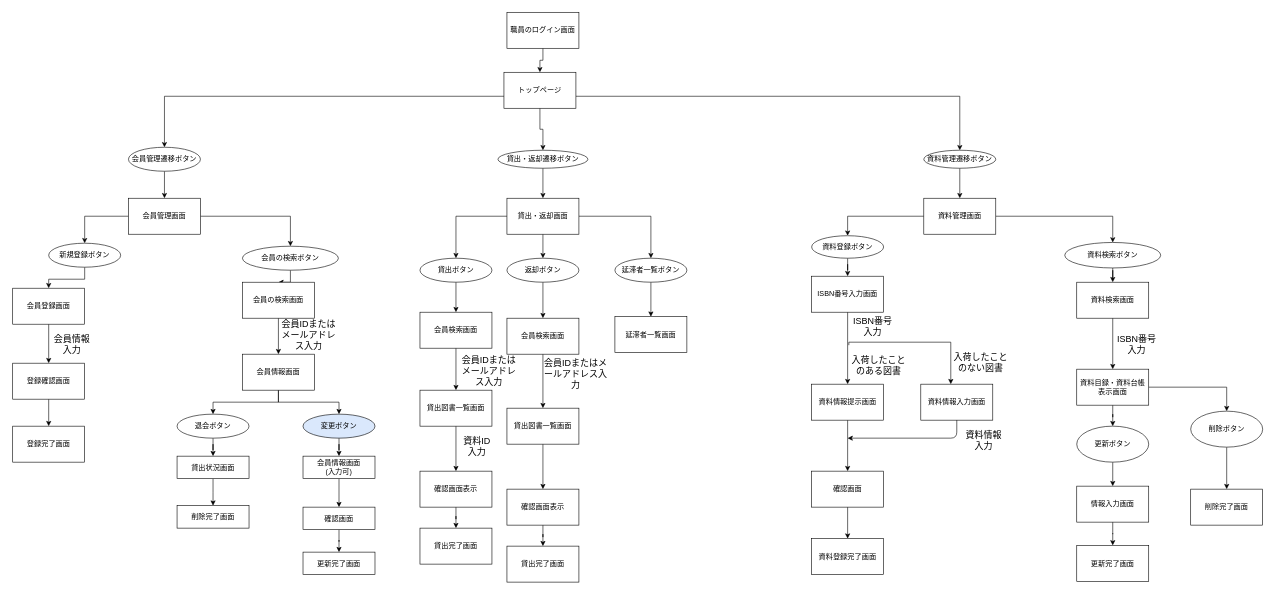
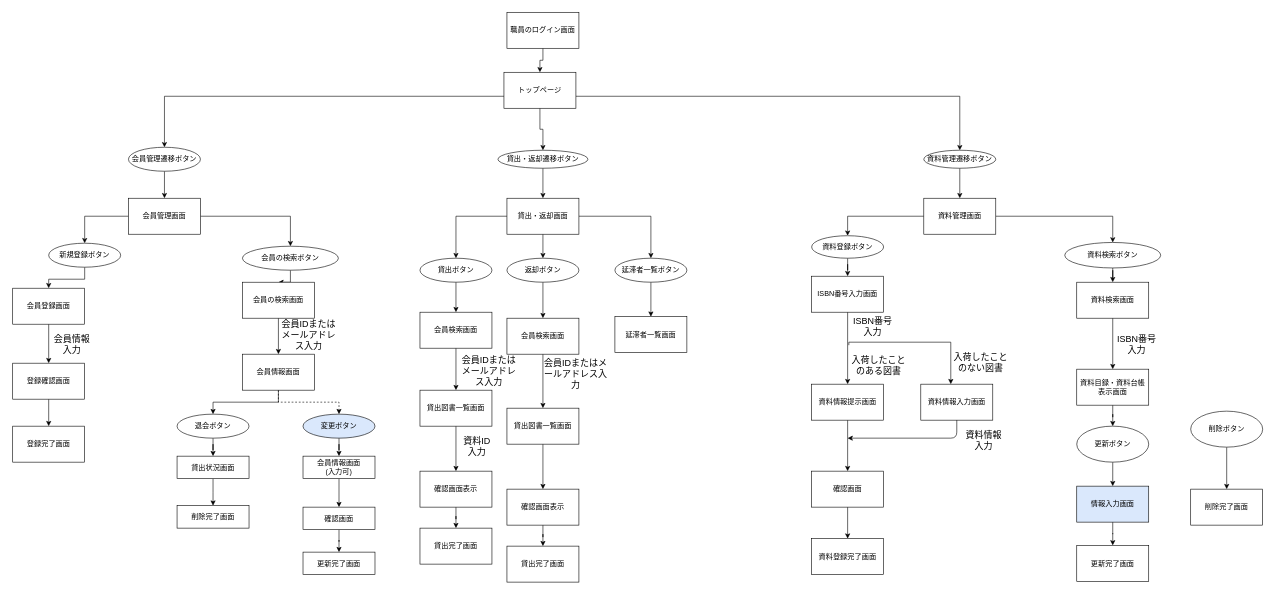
(1226, 387) -> none
(313, 402) -> (313, 402)
(1113, 504) -> (1113, 504)
